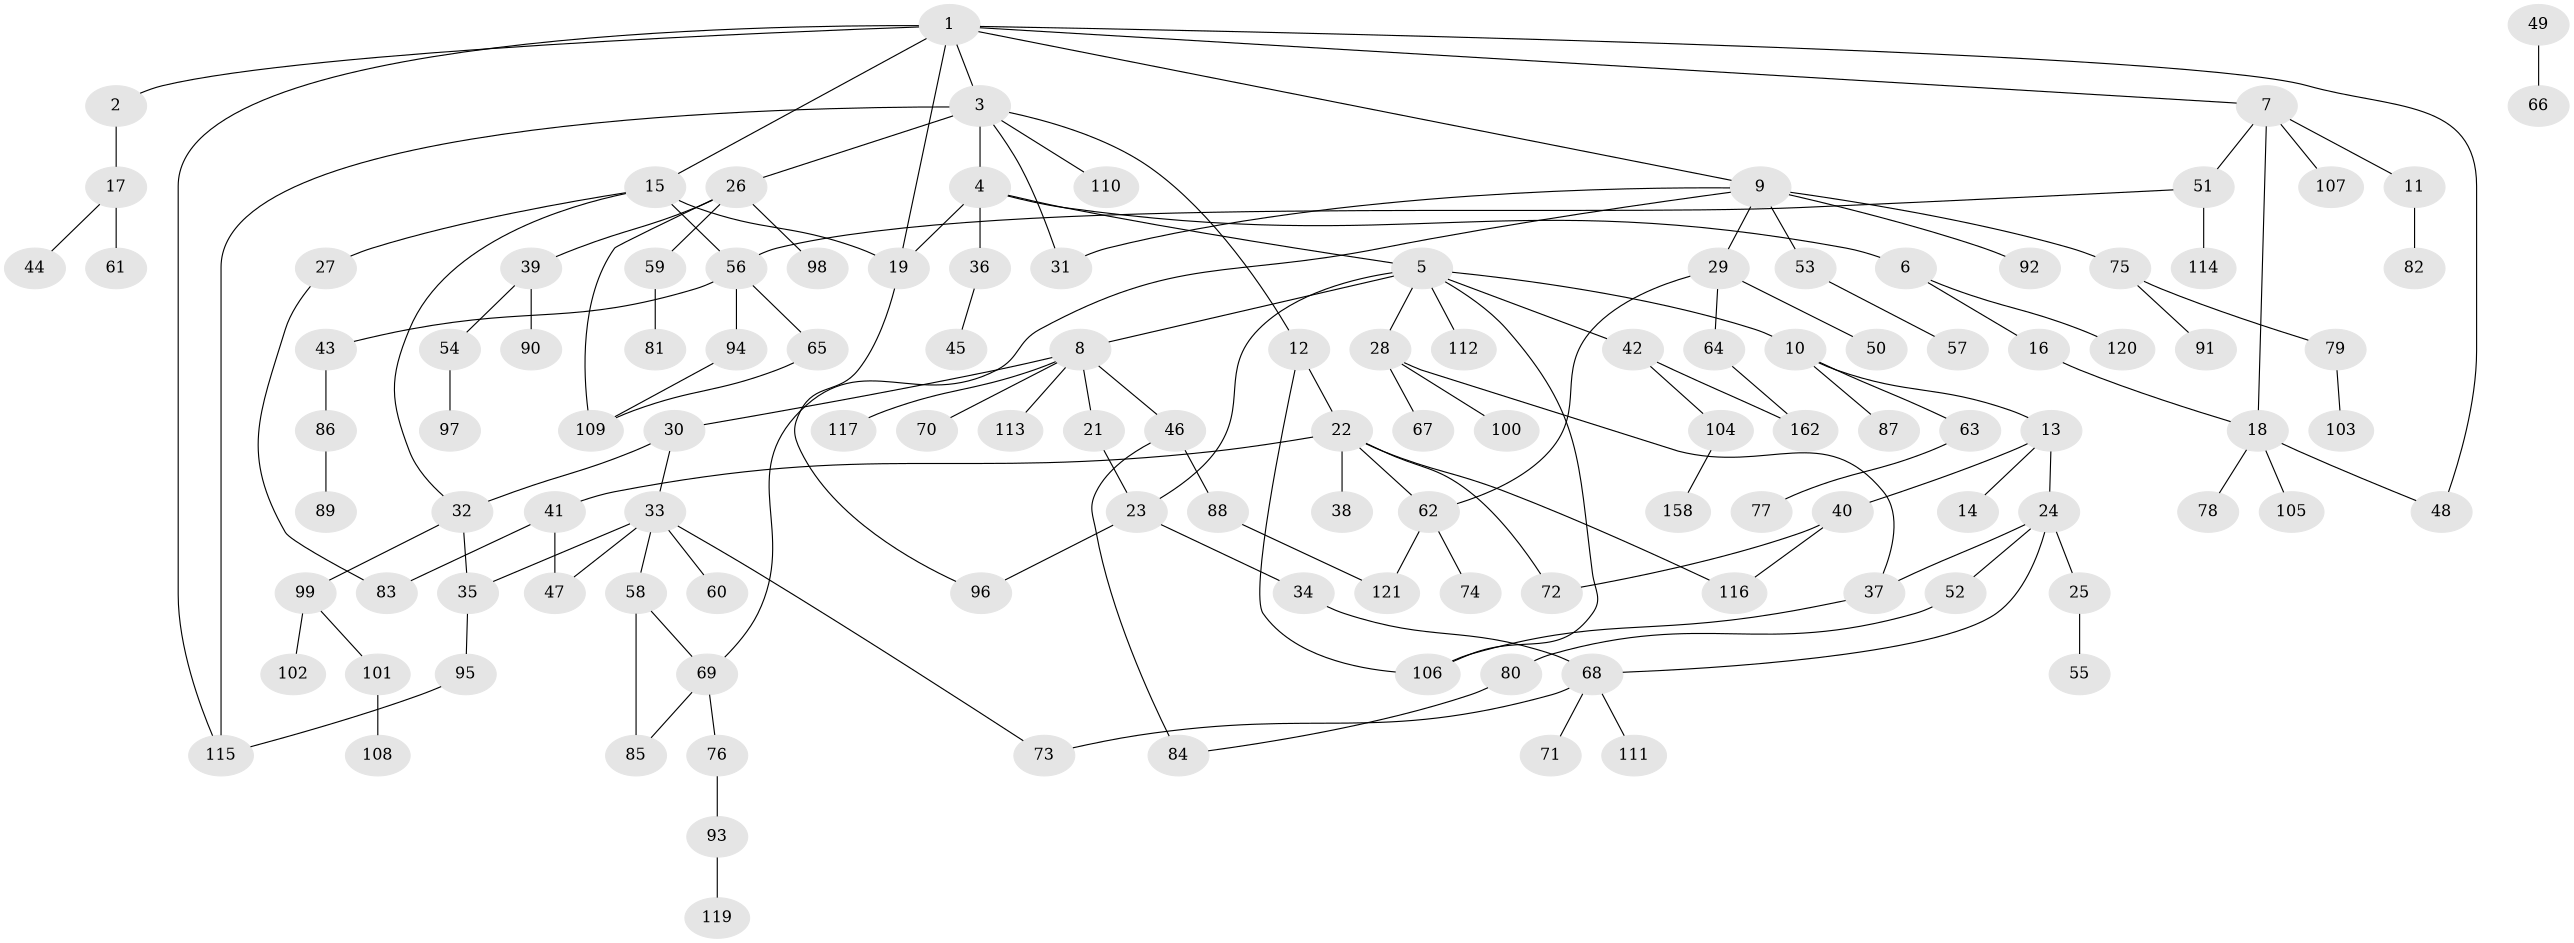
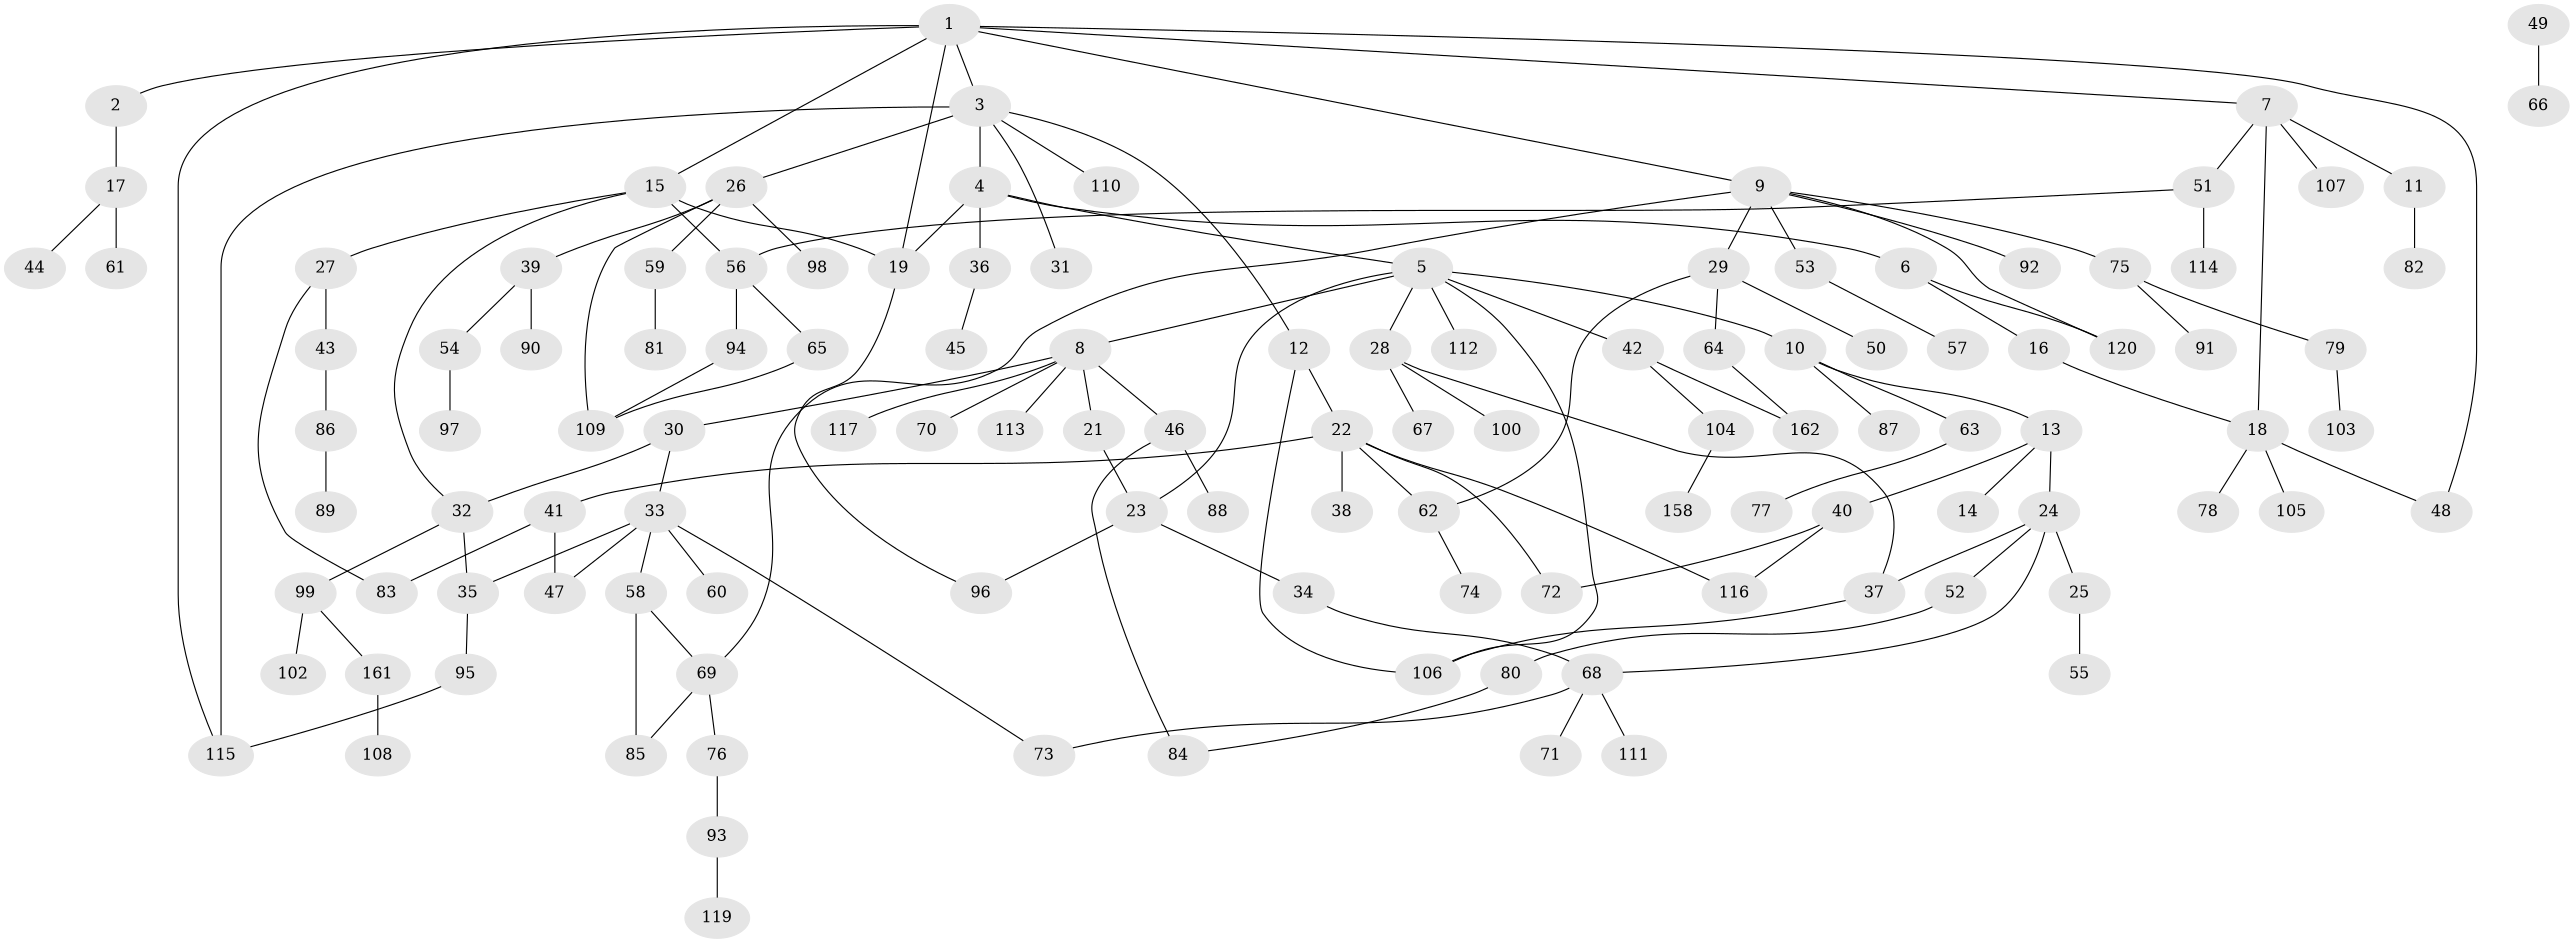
(1405, 202) -> (1951, 251)
(544, 315) -> (326, 309)
(1387, 593) -> none
(378, 674) -> (378, 674)
